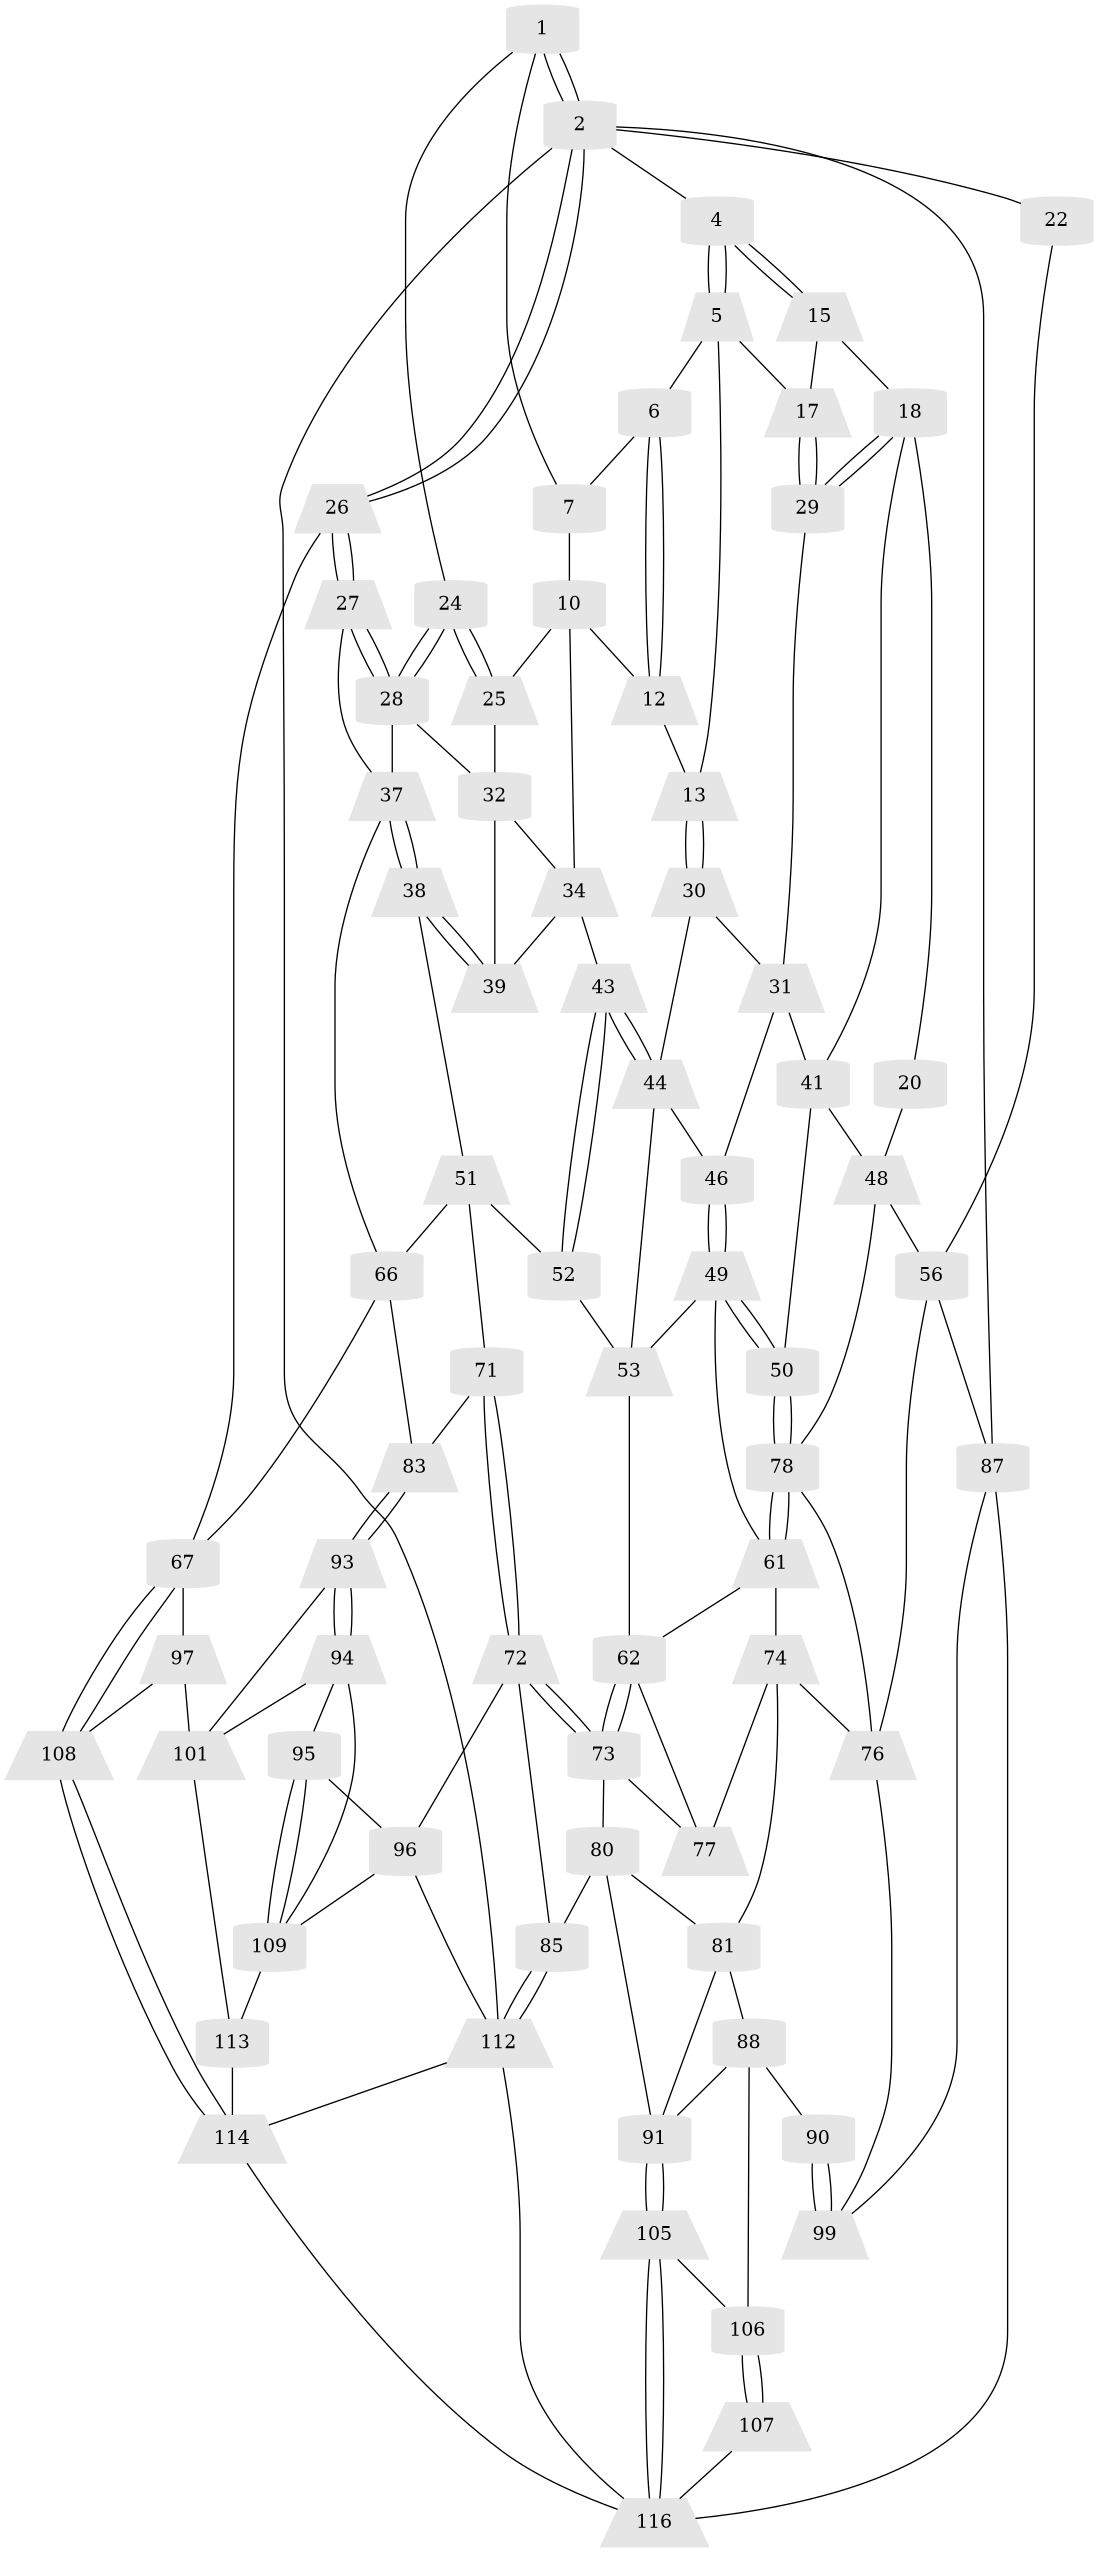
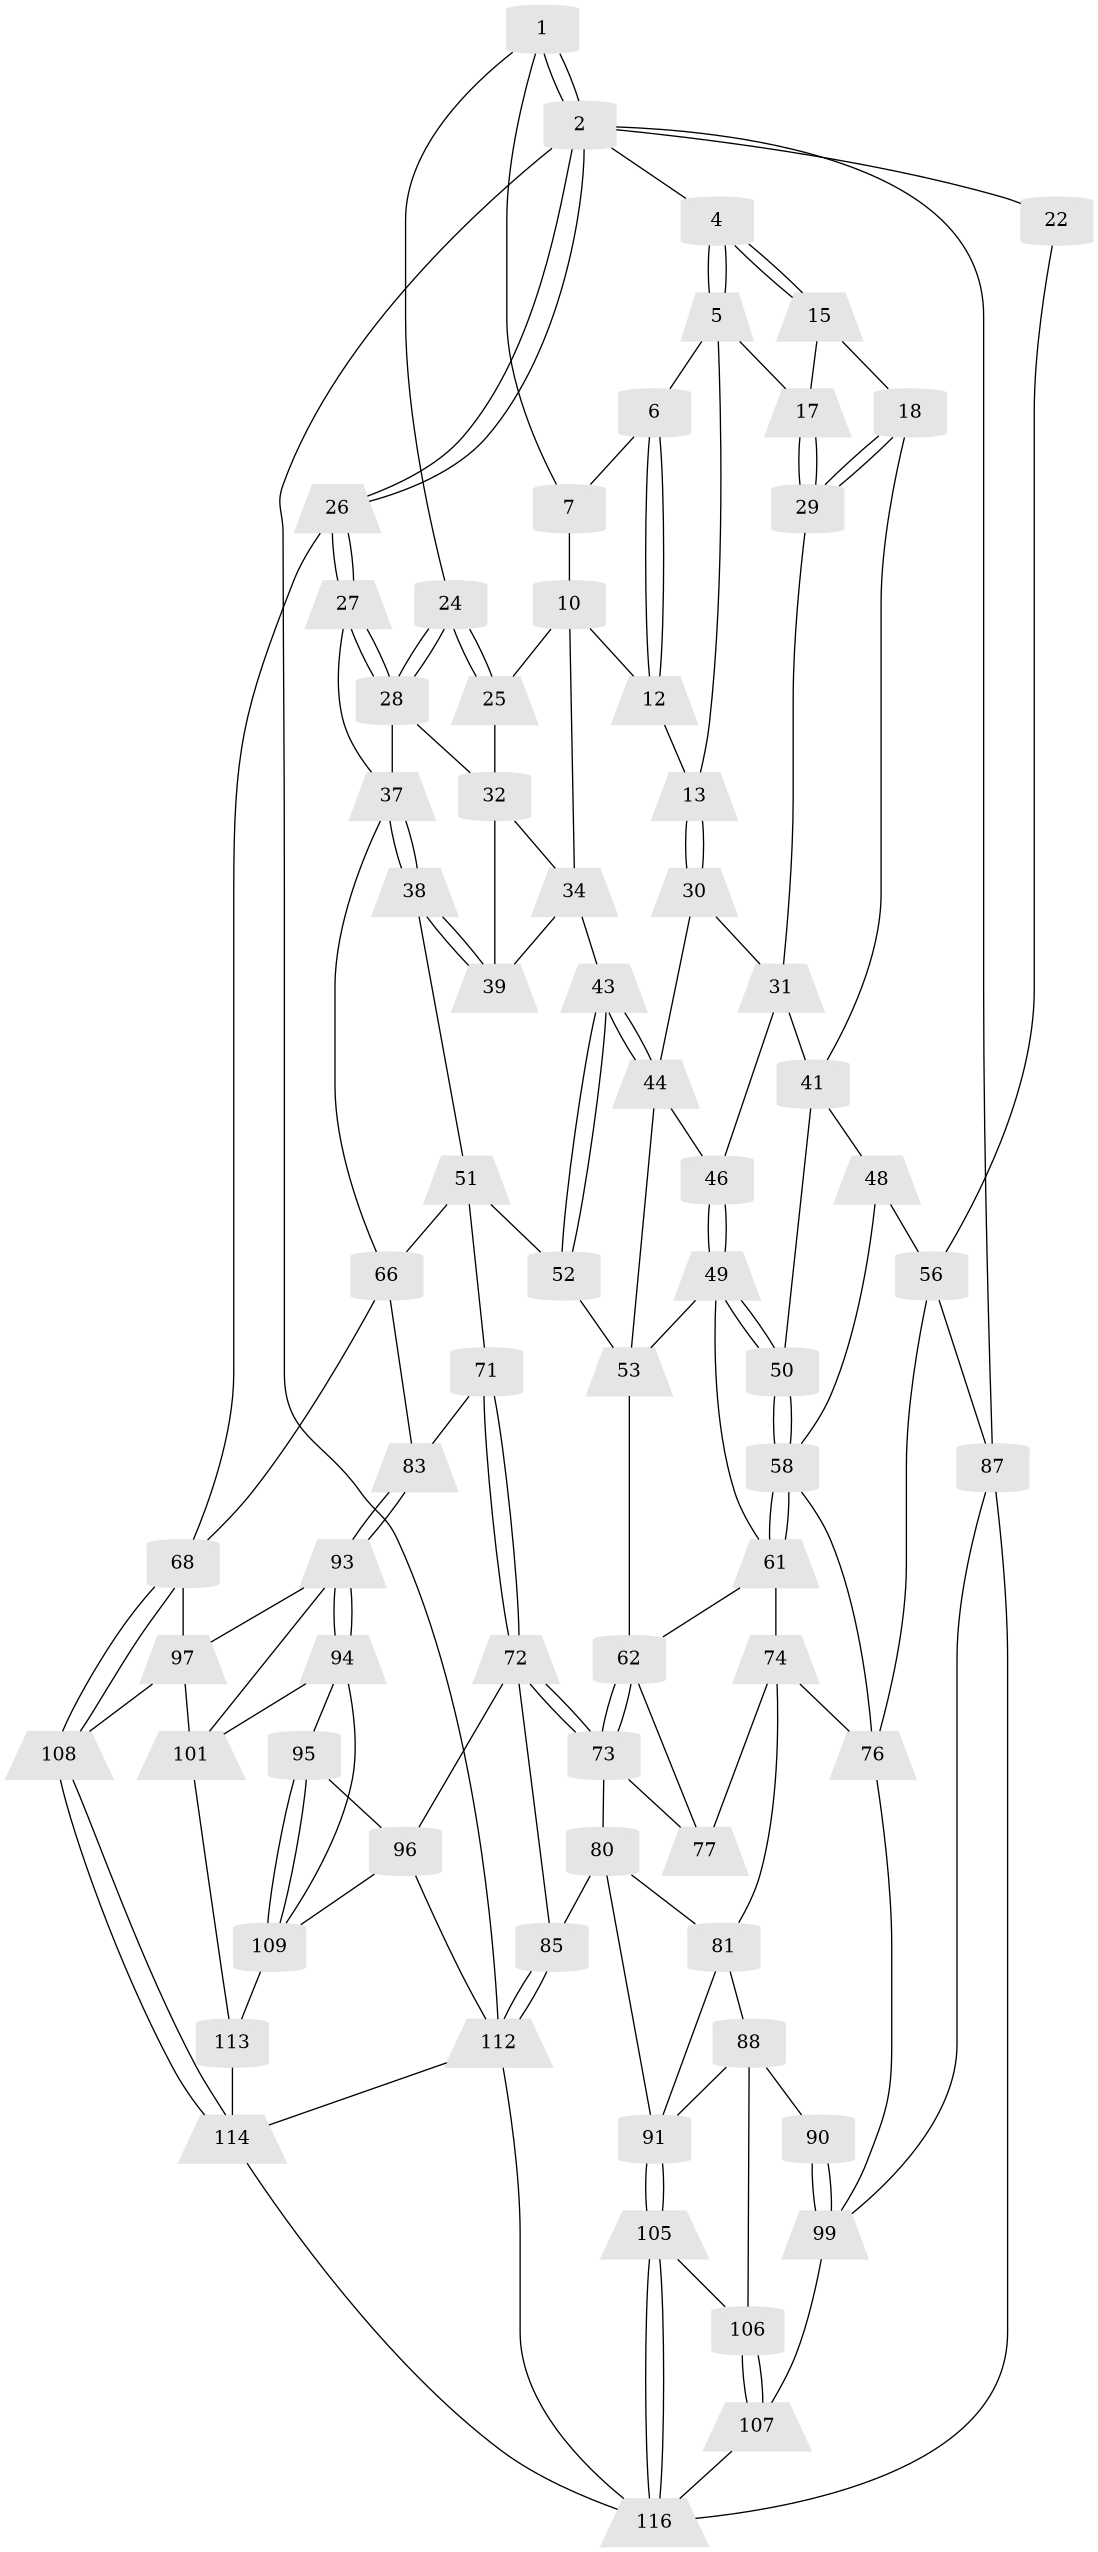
(910, 1084) -> none
(783, 1468) -> (783, 1468)
(183, 1564) -> (183, 1564)
none -> (257, 1615)
none -> (803, 2333)
